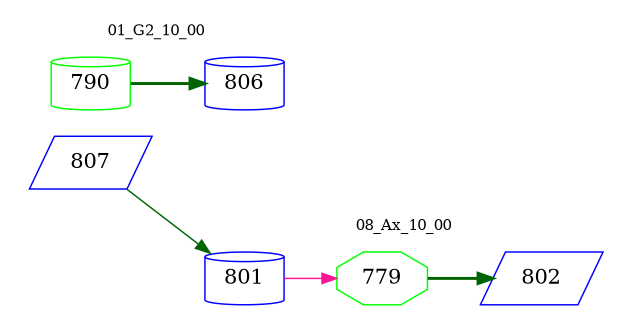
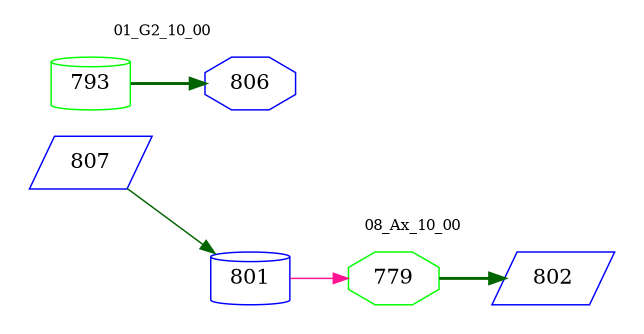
(91, 84) -> (91, 84)
(244, 84) -> (250, 84)
